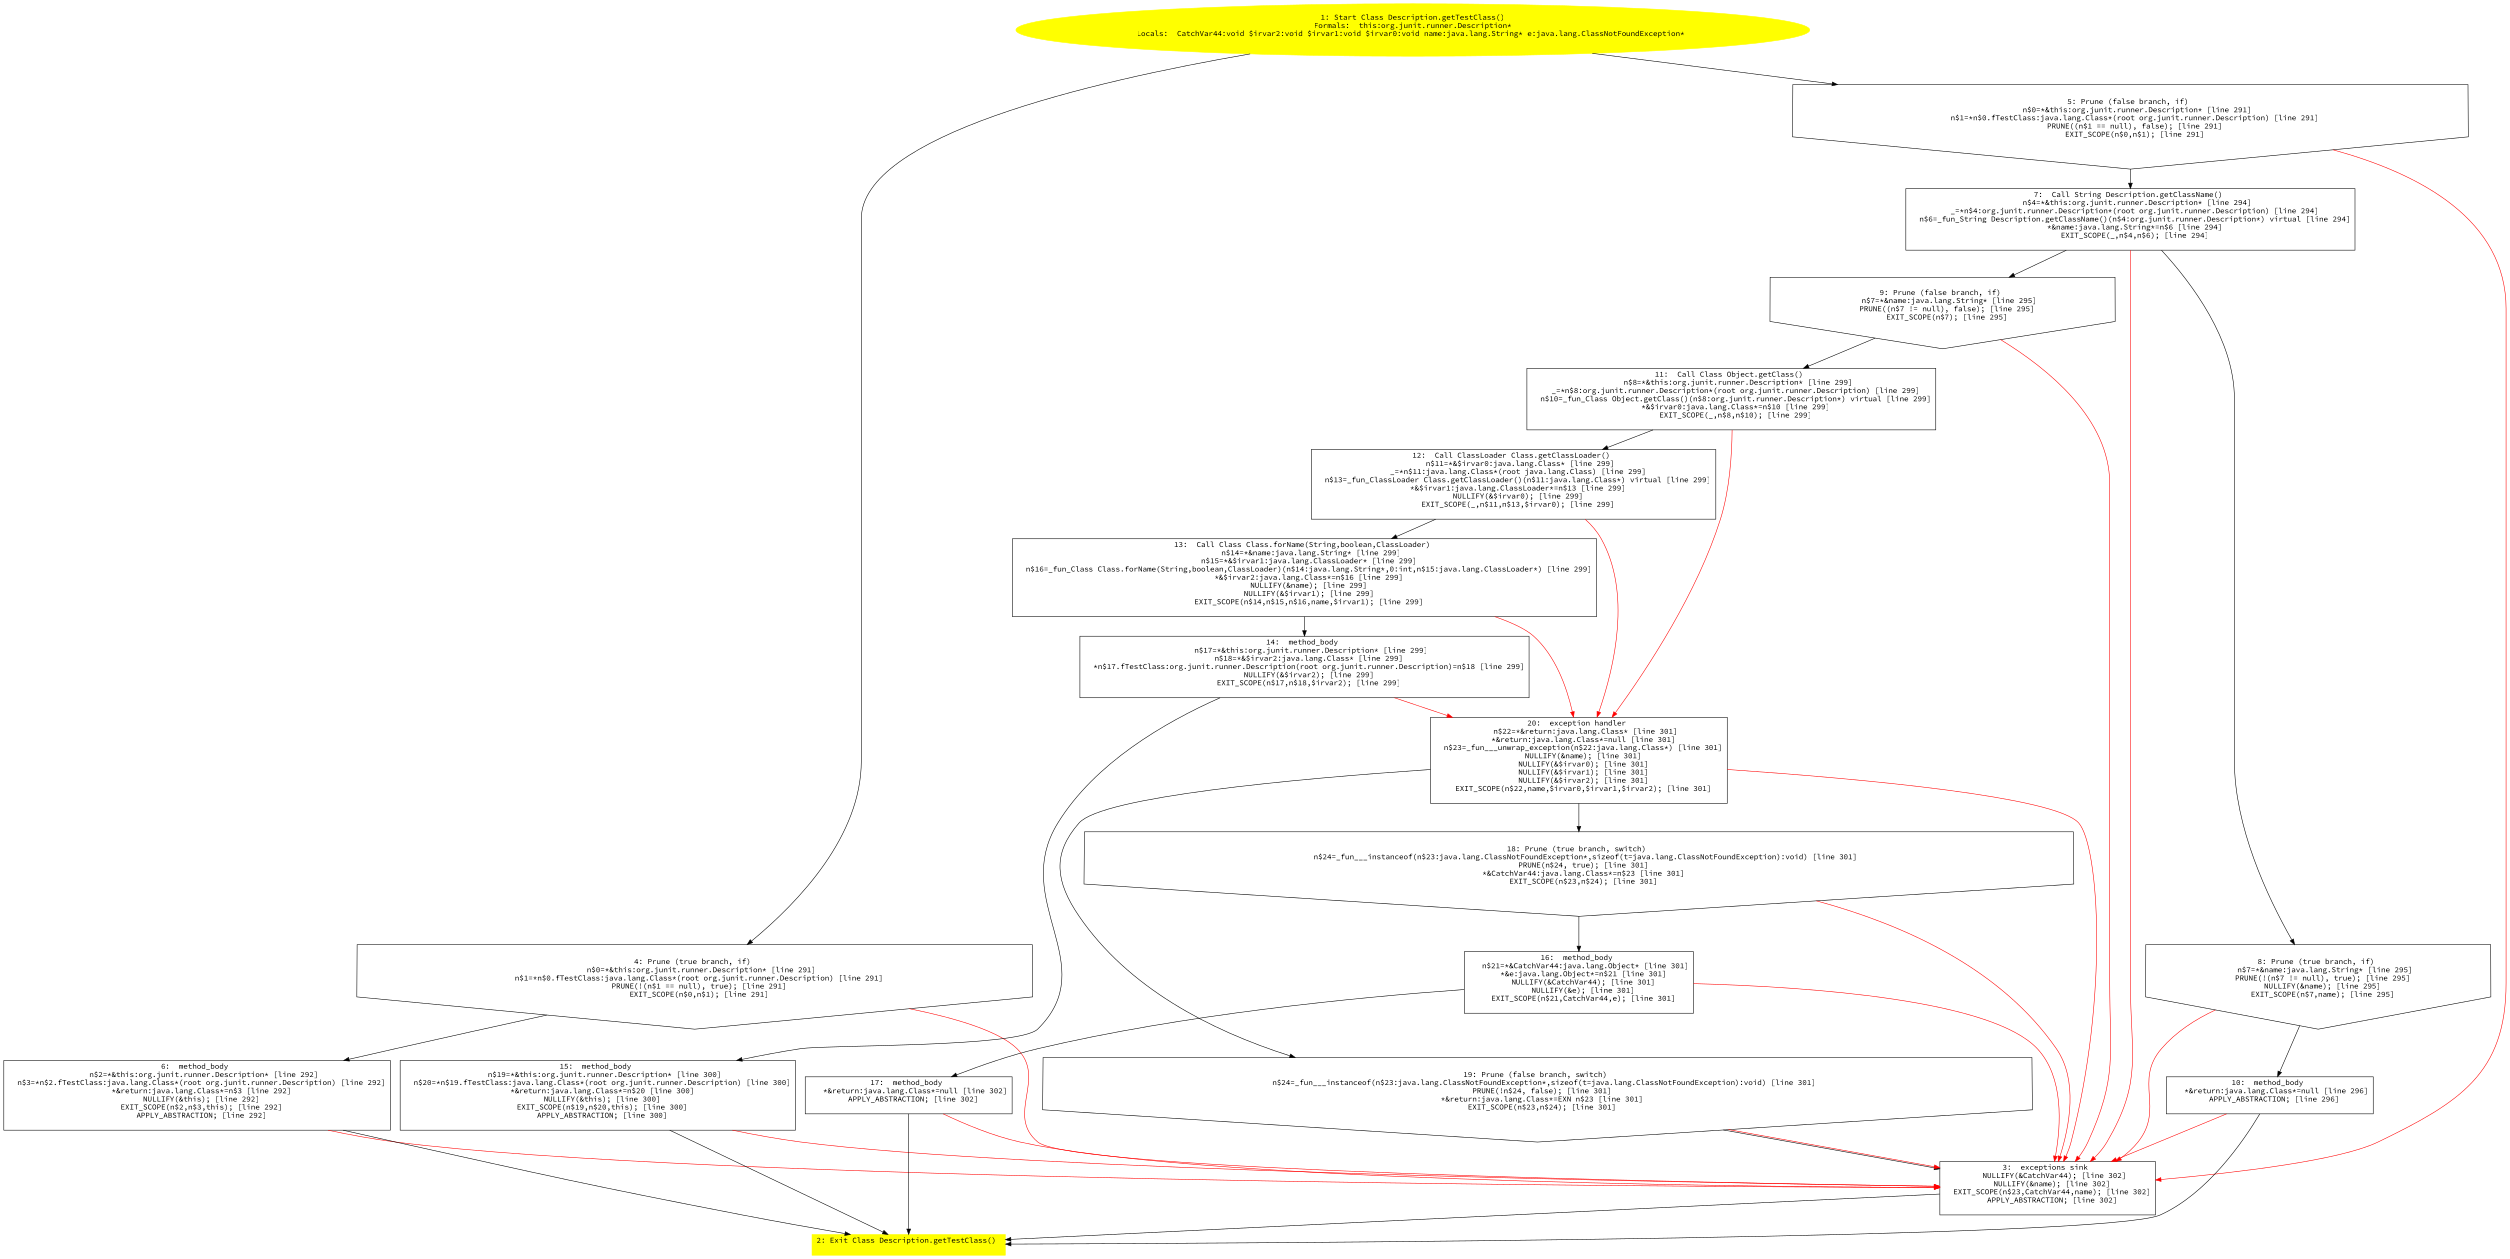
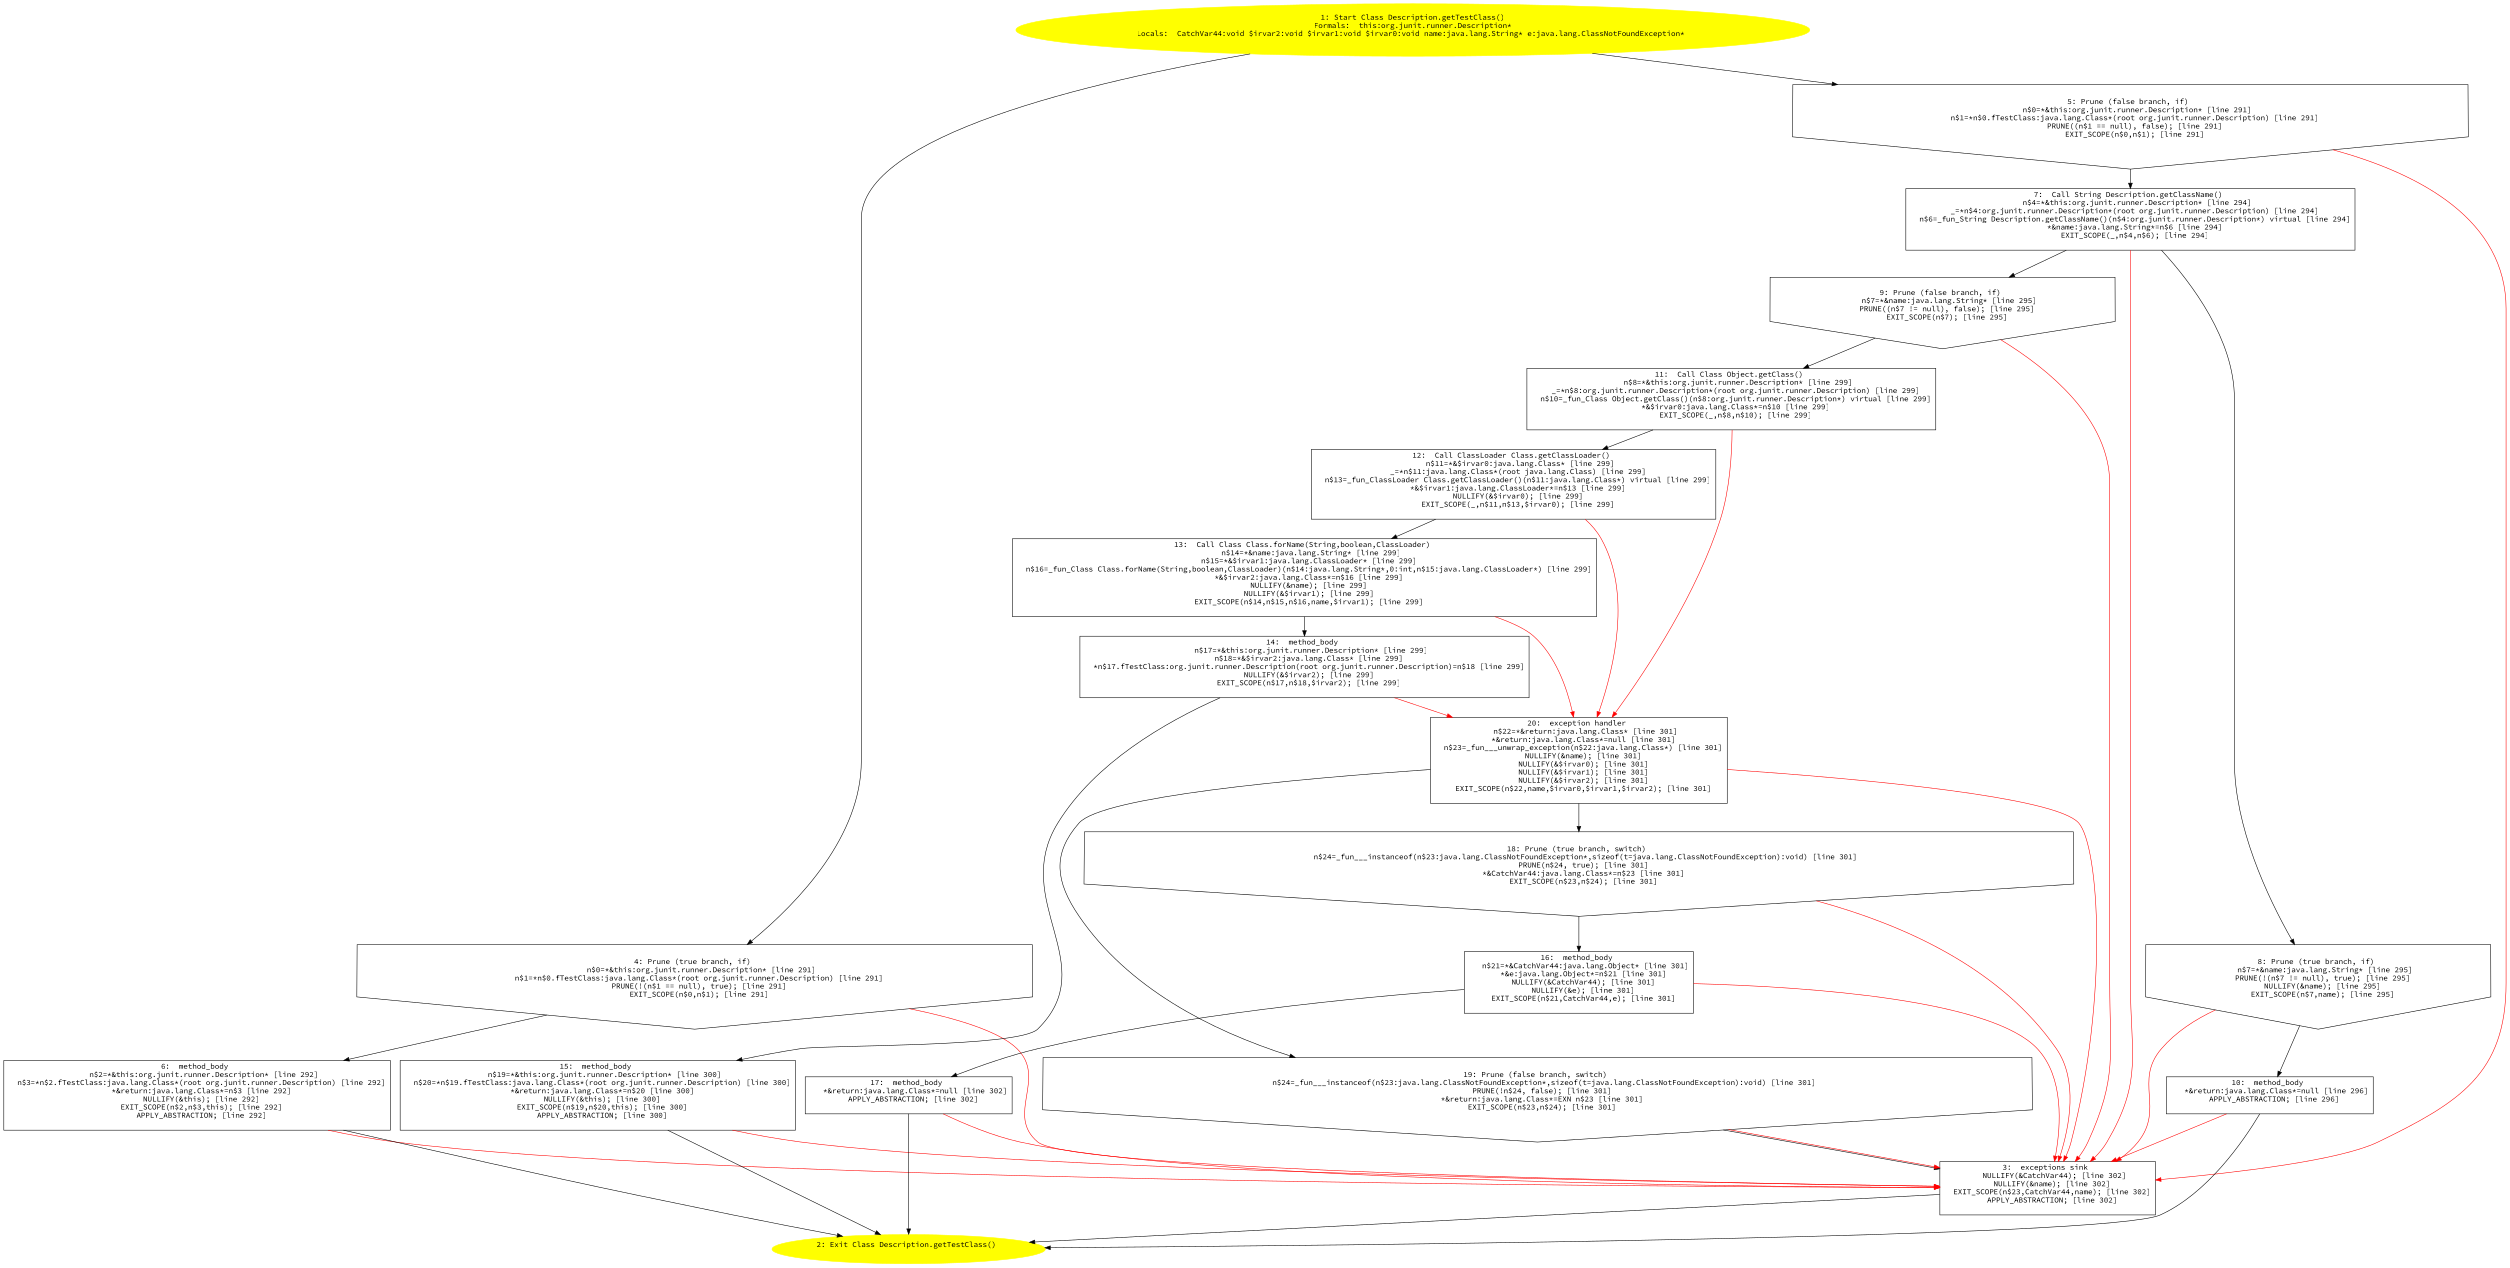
(909, 1245) -> (909, 1249)
